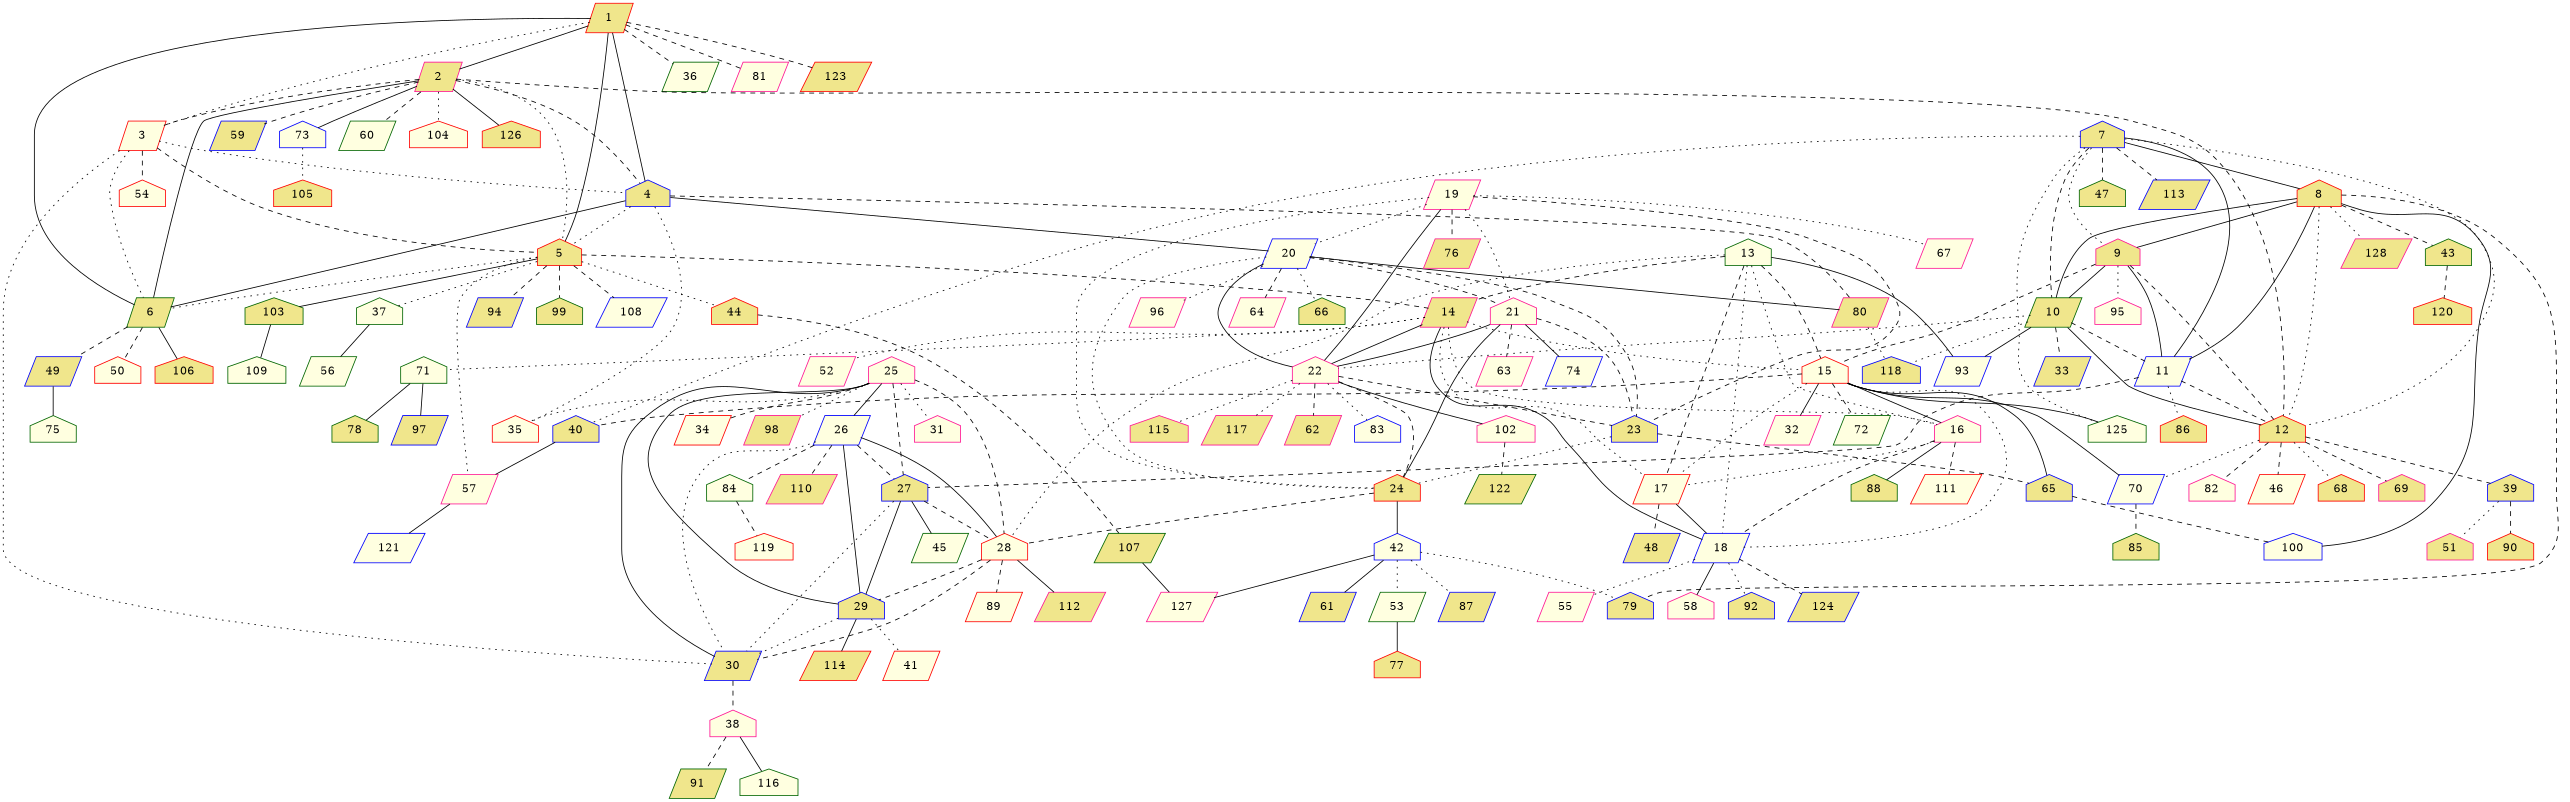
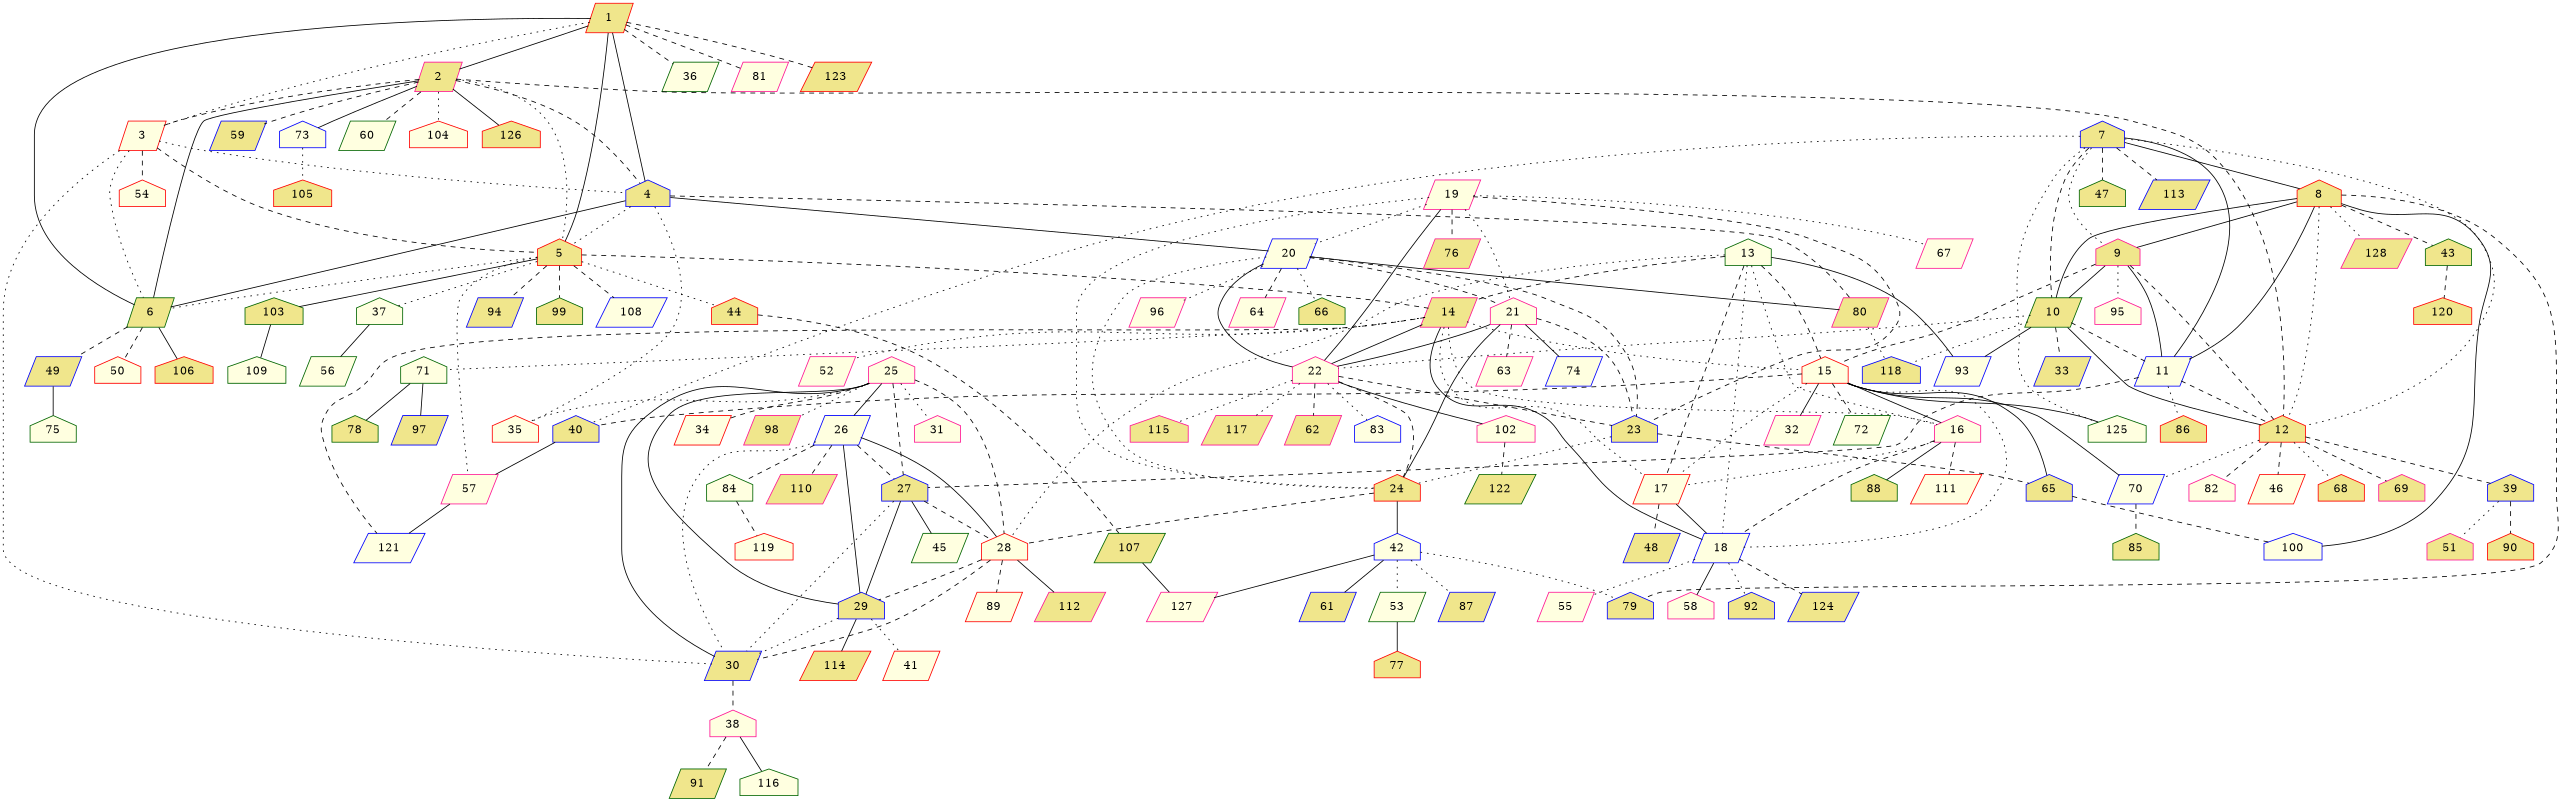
none -> (796, 331)
